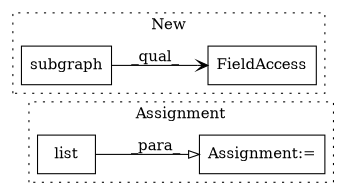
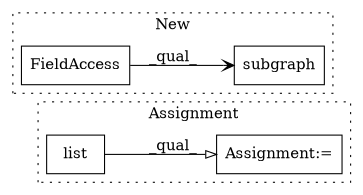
(155, 65) -> (177, 65)
(155, 146) -> (173, 146)
